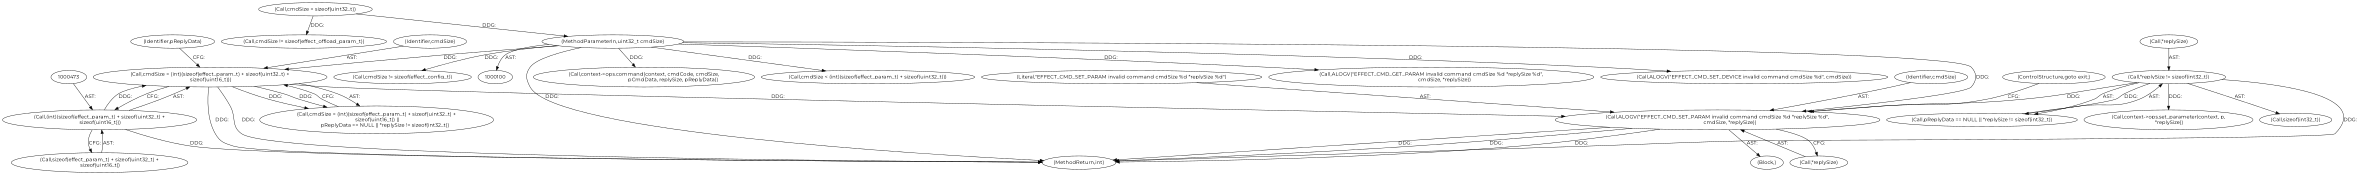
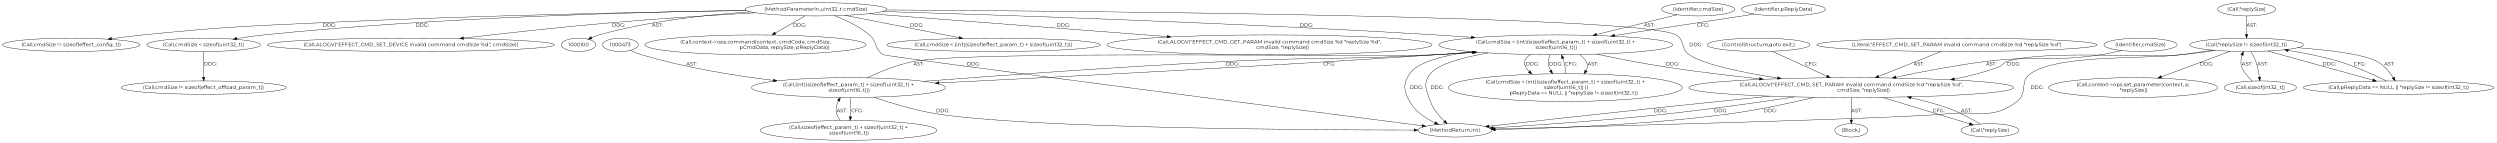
(460, 25) -> (491, 19)
none -> (2243, 70)
(2155, 97) -> (2361, 64)
